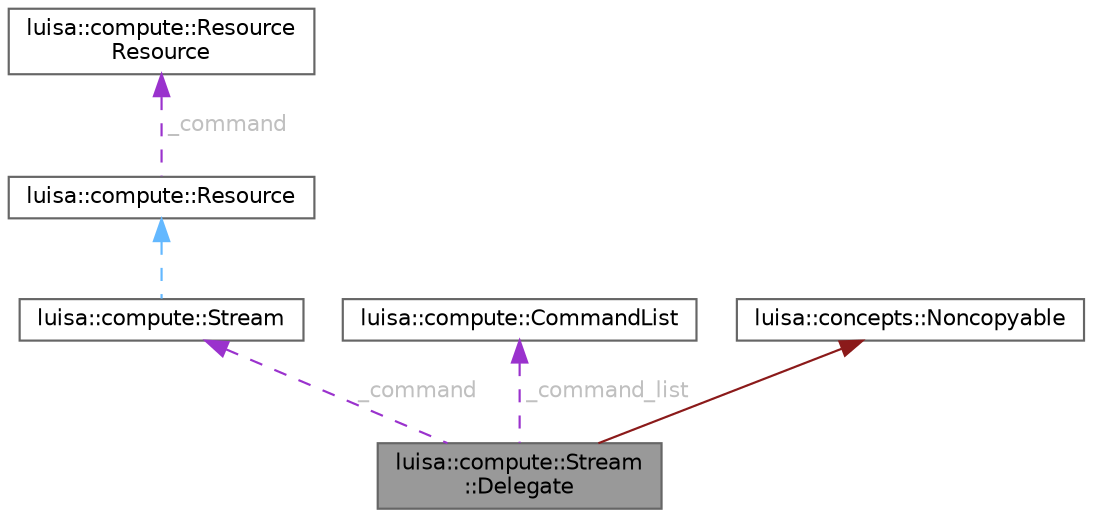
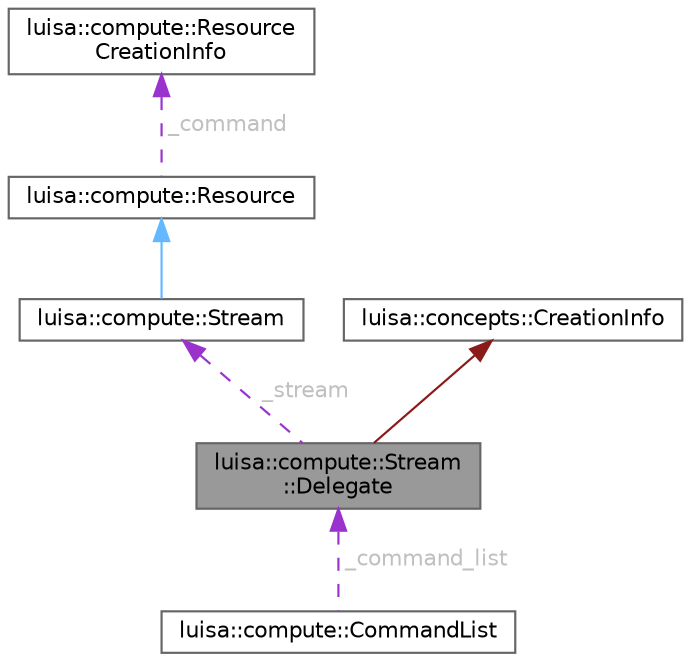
(162, 41) -> (162, 41)
(162, 270) -> (162, 270)
(910, 320) -> (513, 320)
(415, 392) -> (302, 392)
(520, 403) -> (338, 571)
